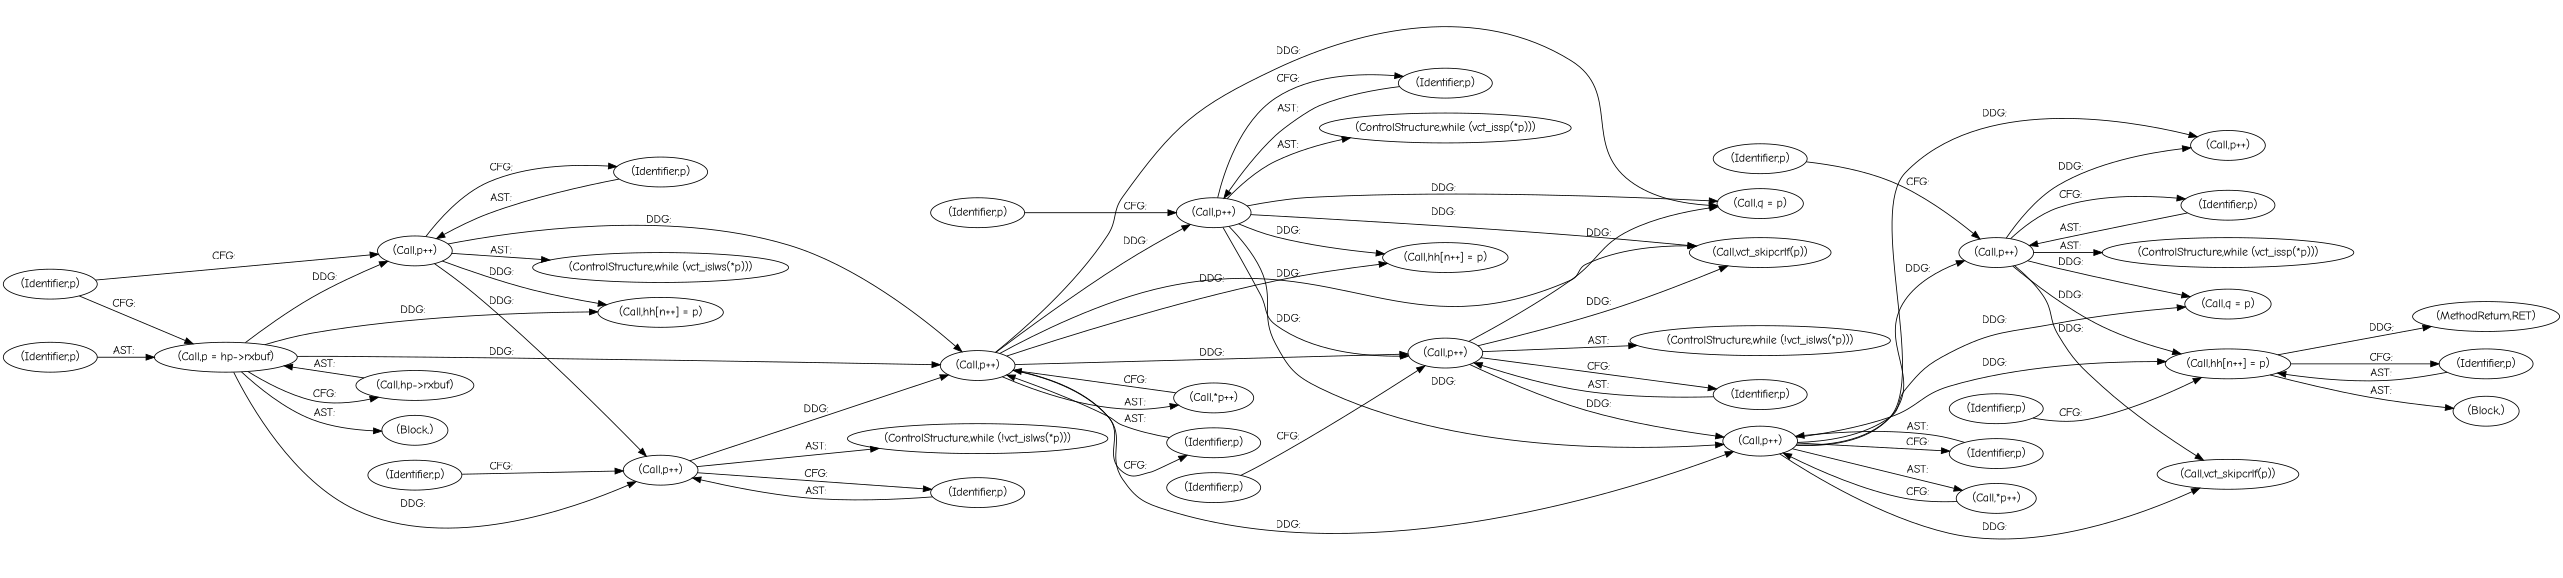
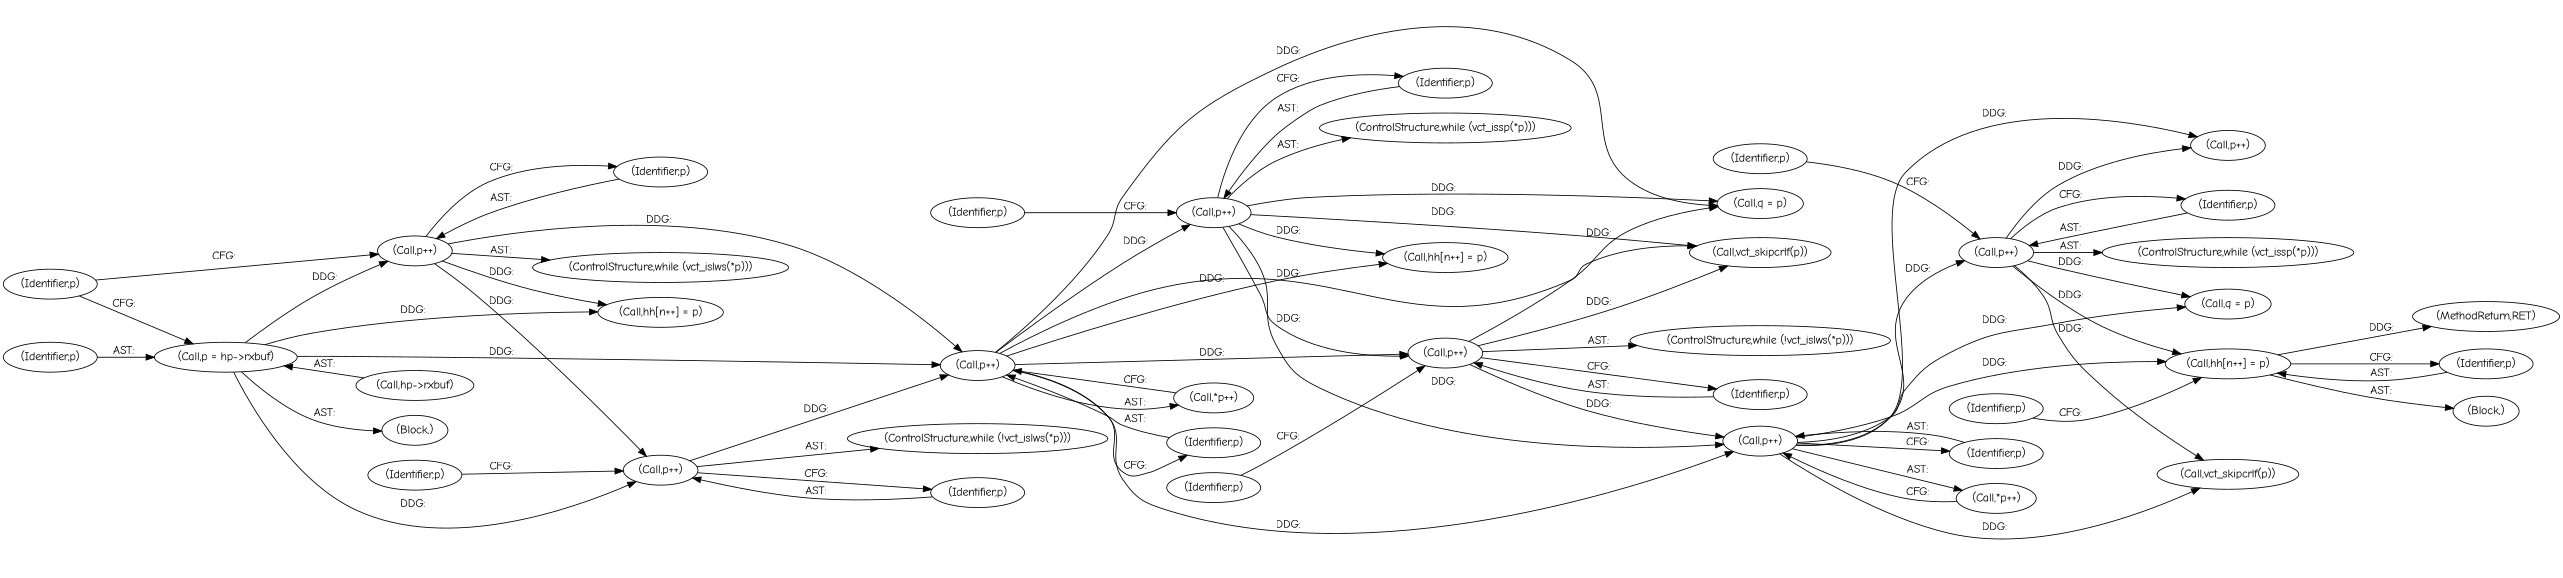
(306, 399) -> none
